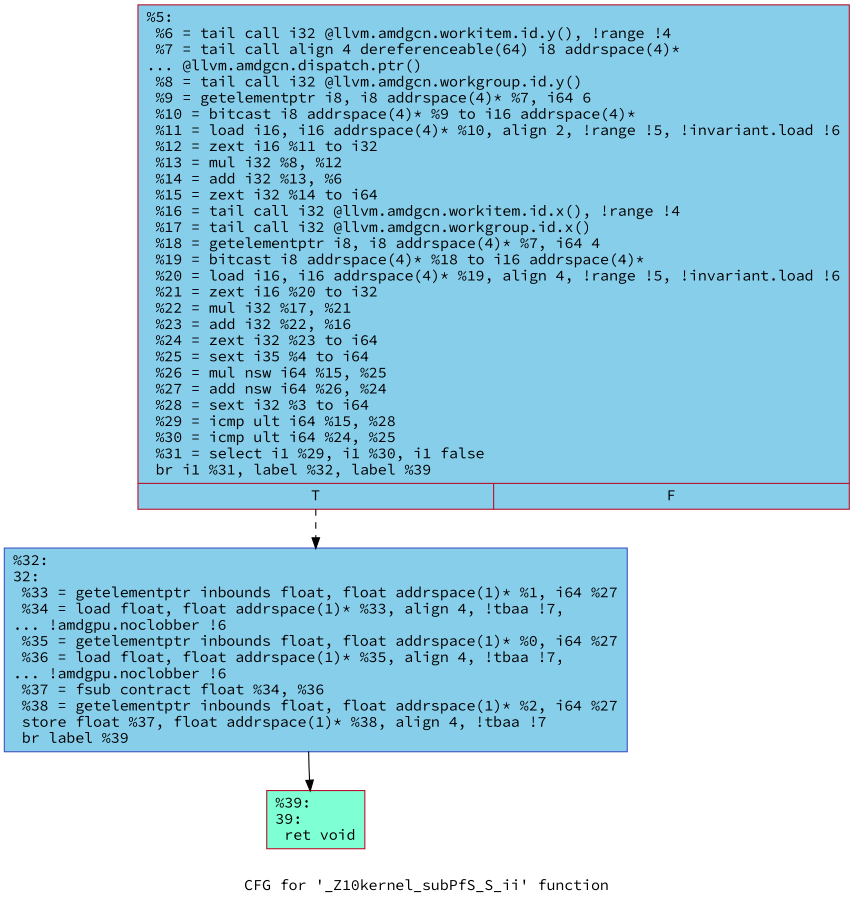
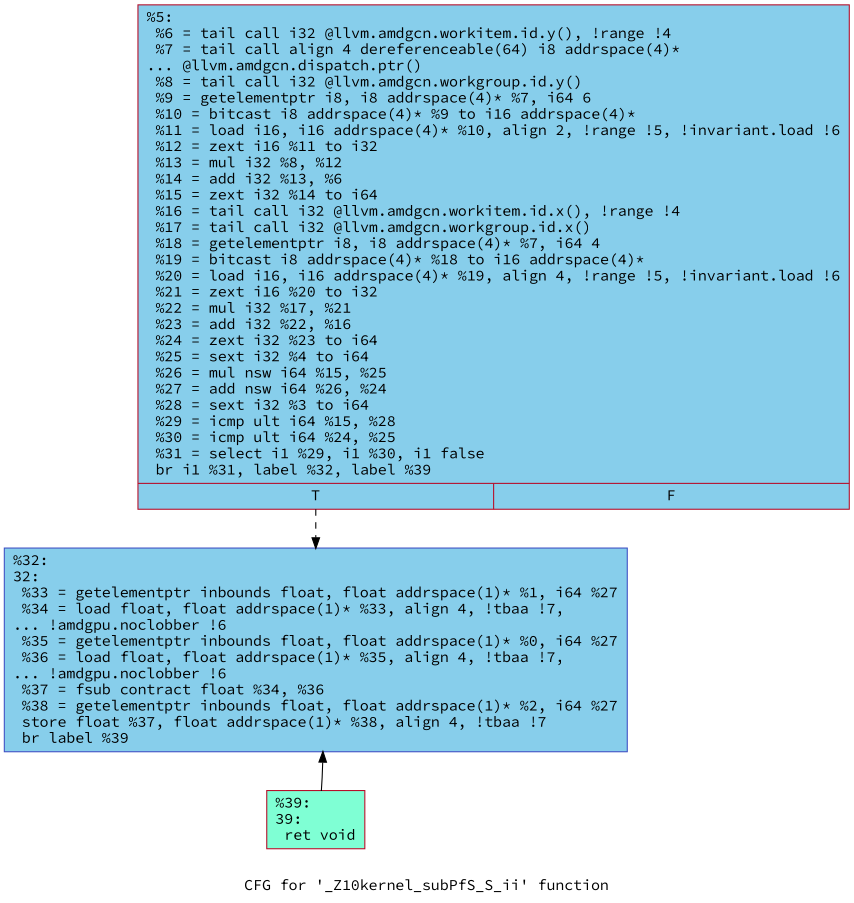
(258, 357) -> (258, 357)
(309, 766) -> (322, 777)
